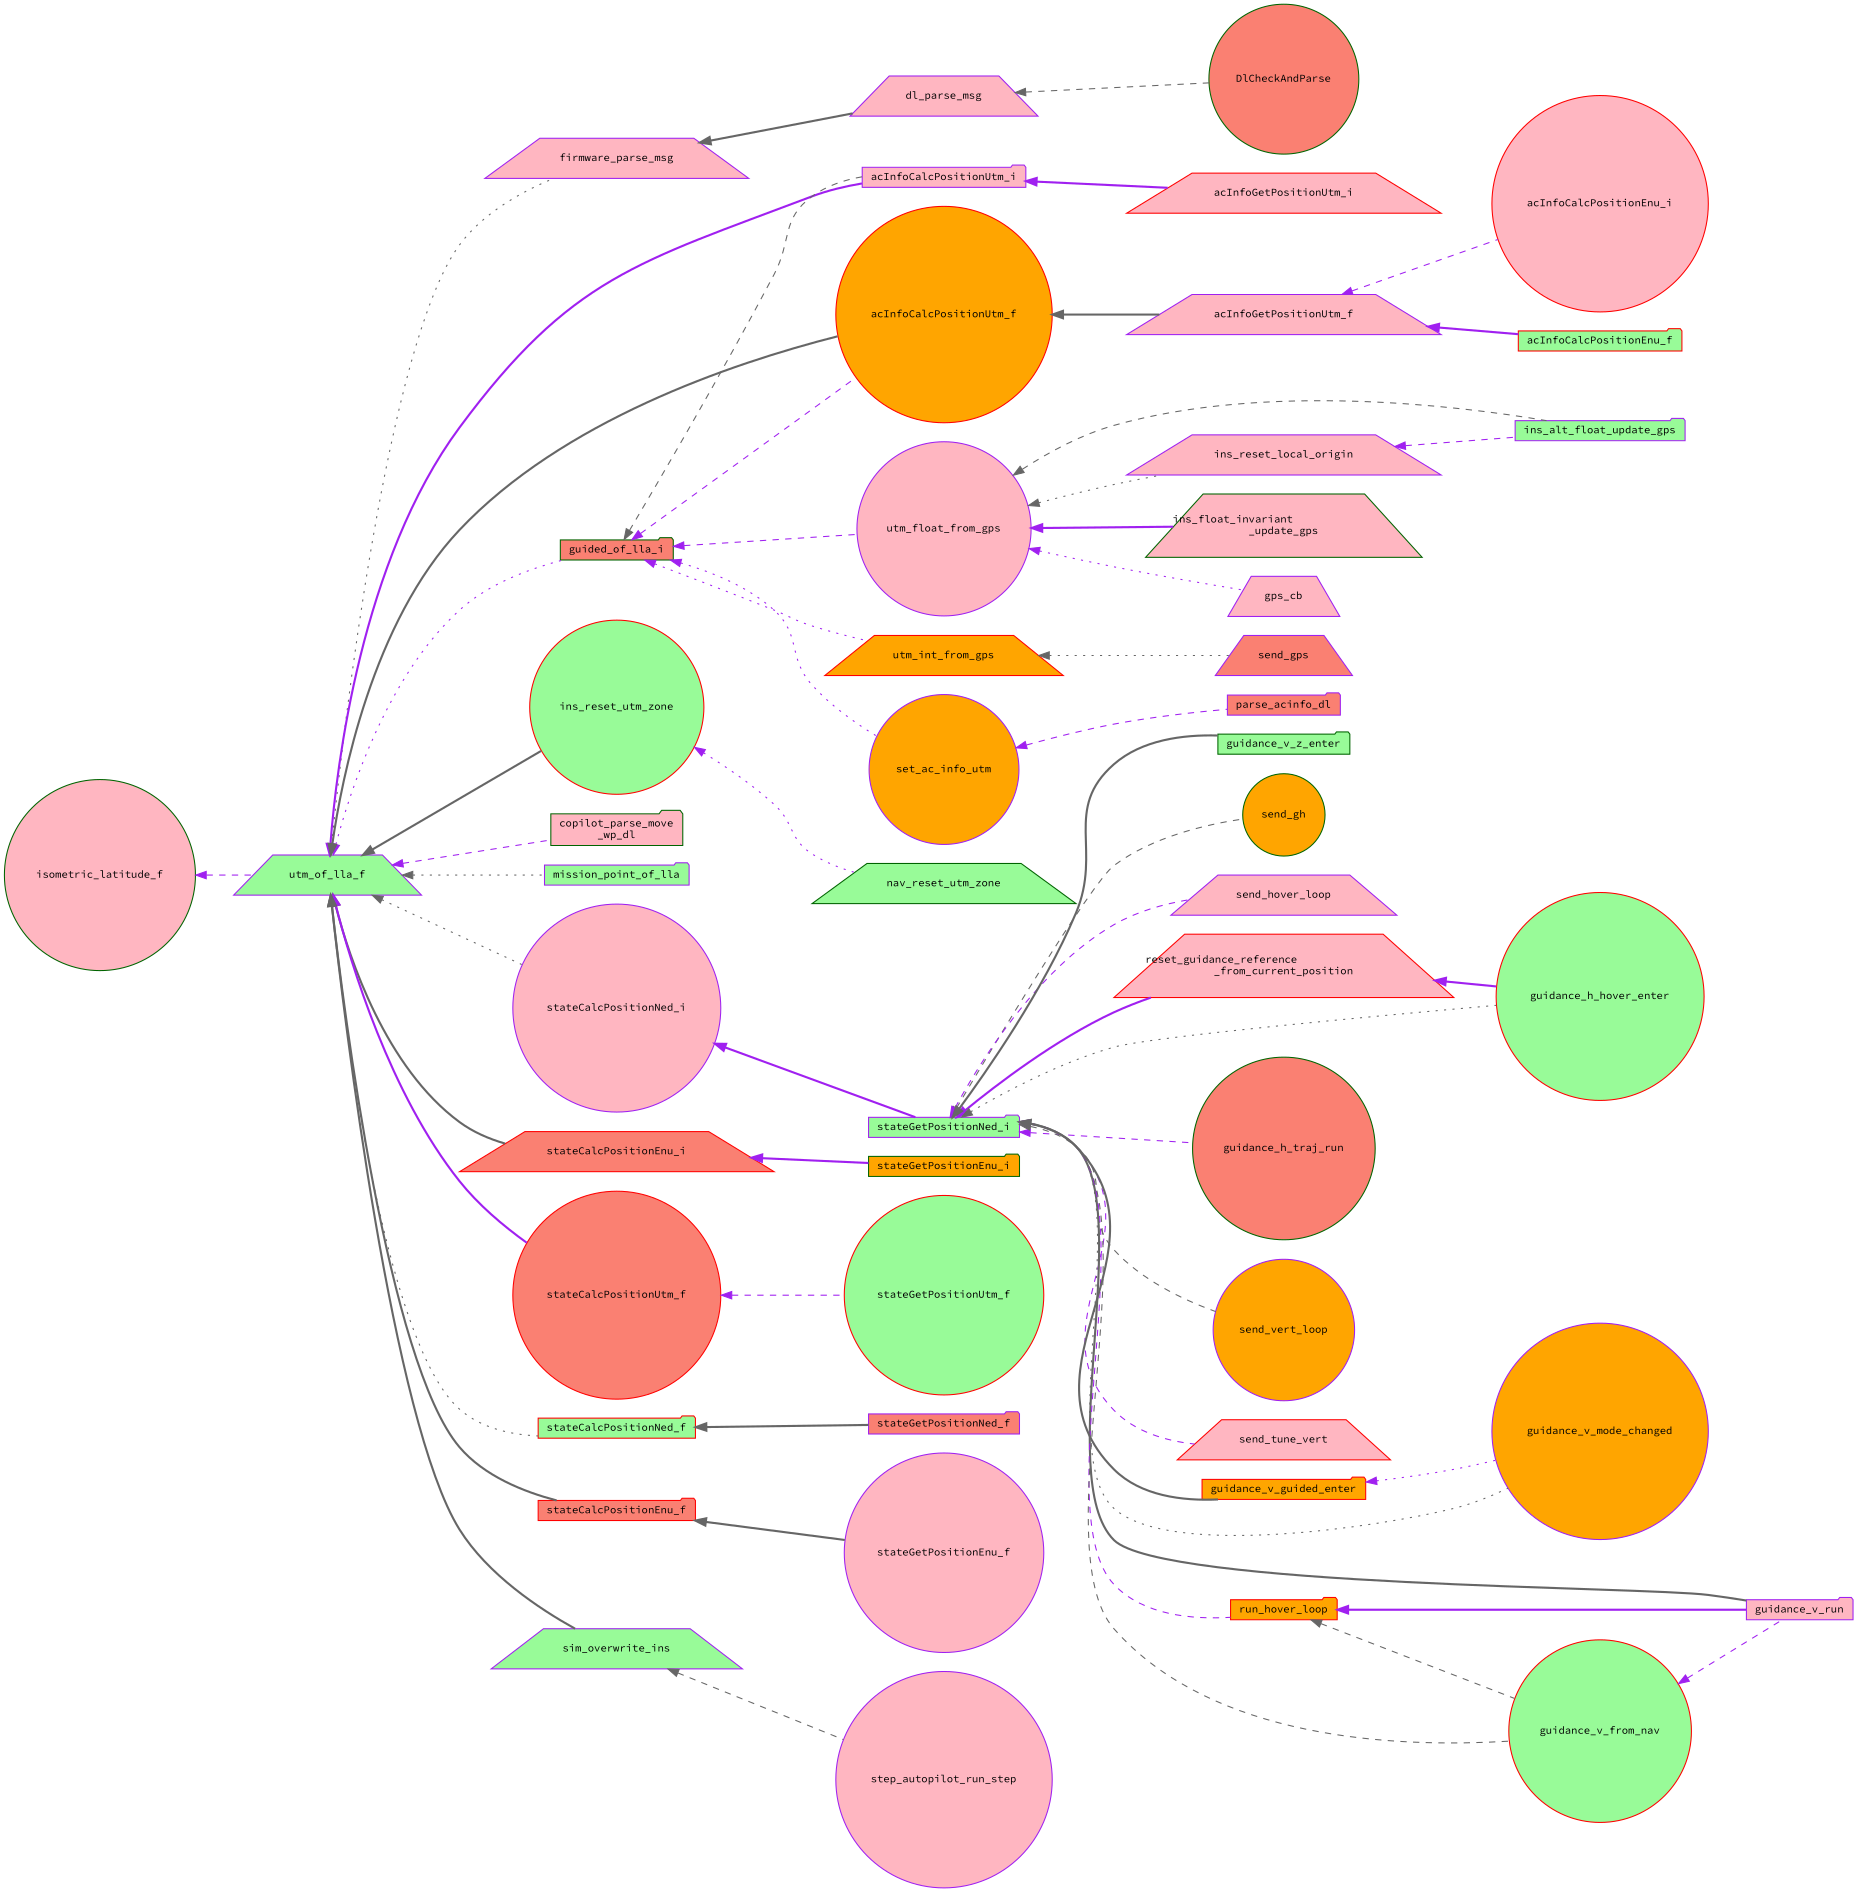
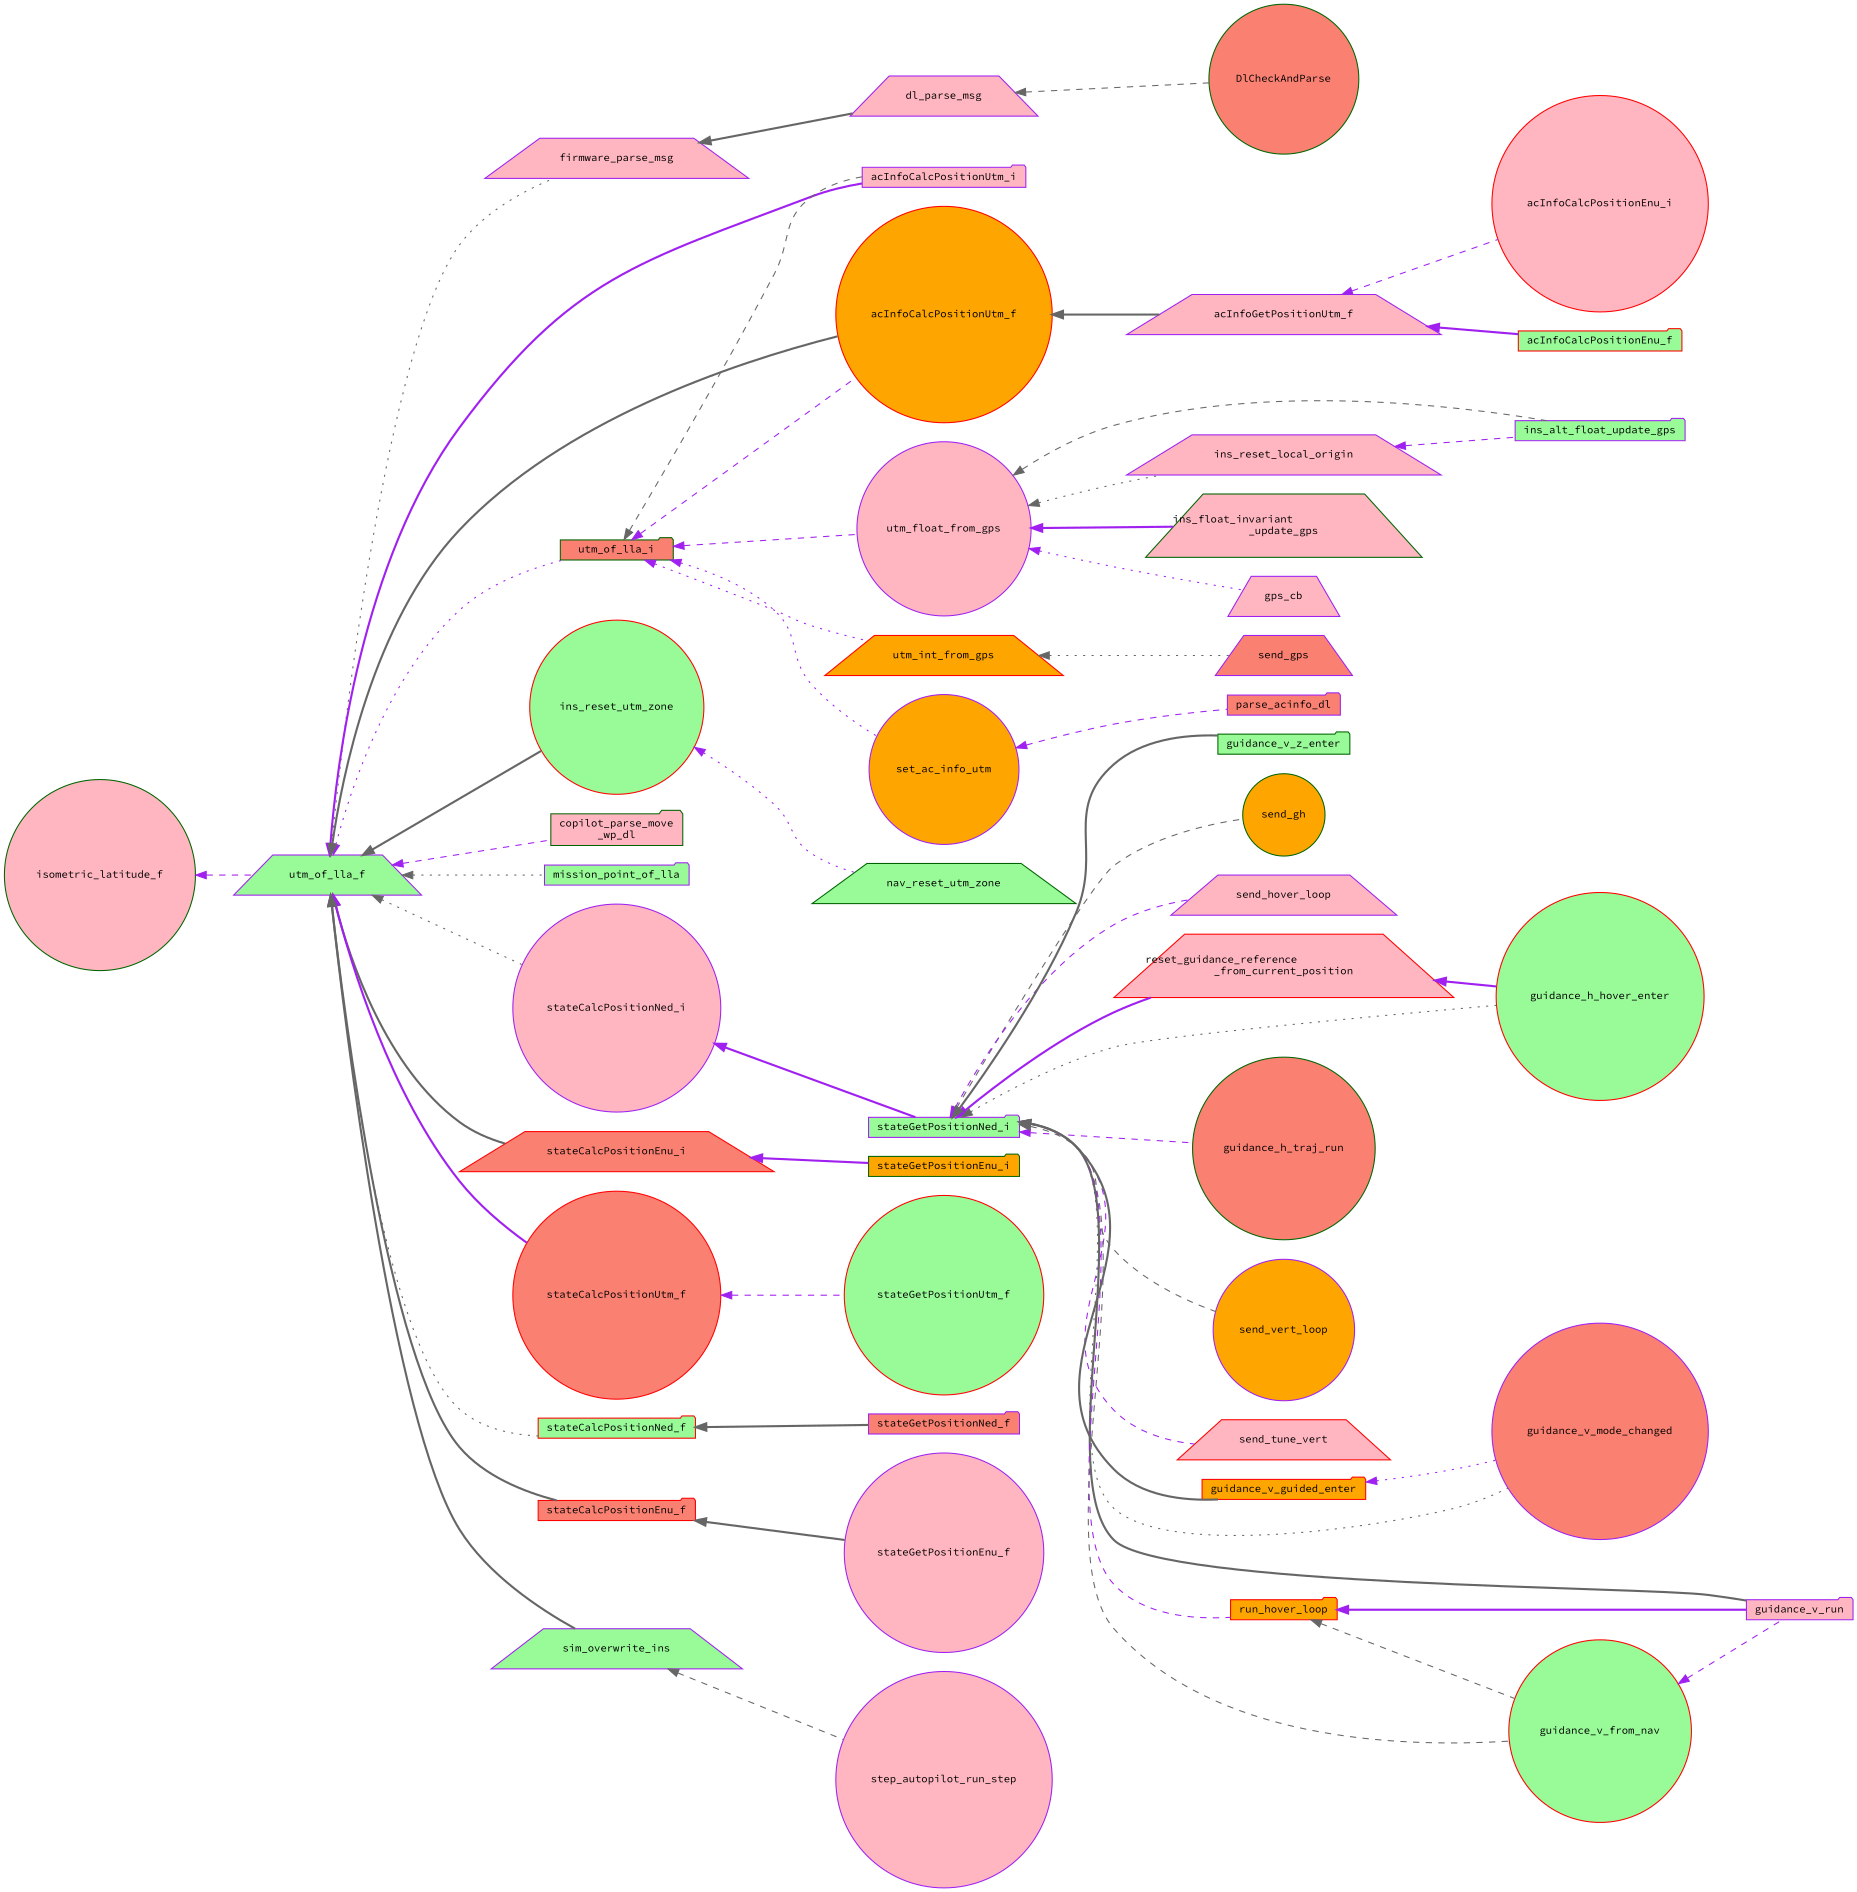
(1284, 193) -> none
(617, 550) -> (617, 550)
(1600, 1431) -> (1600, 1431)
